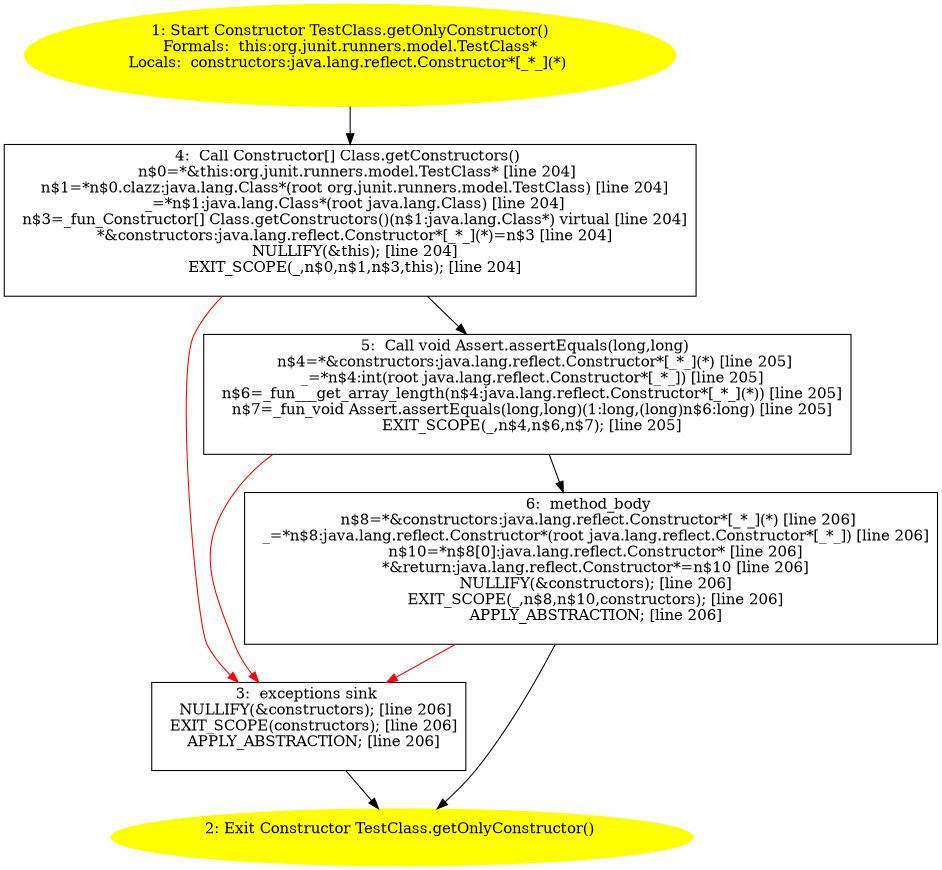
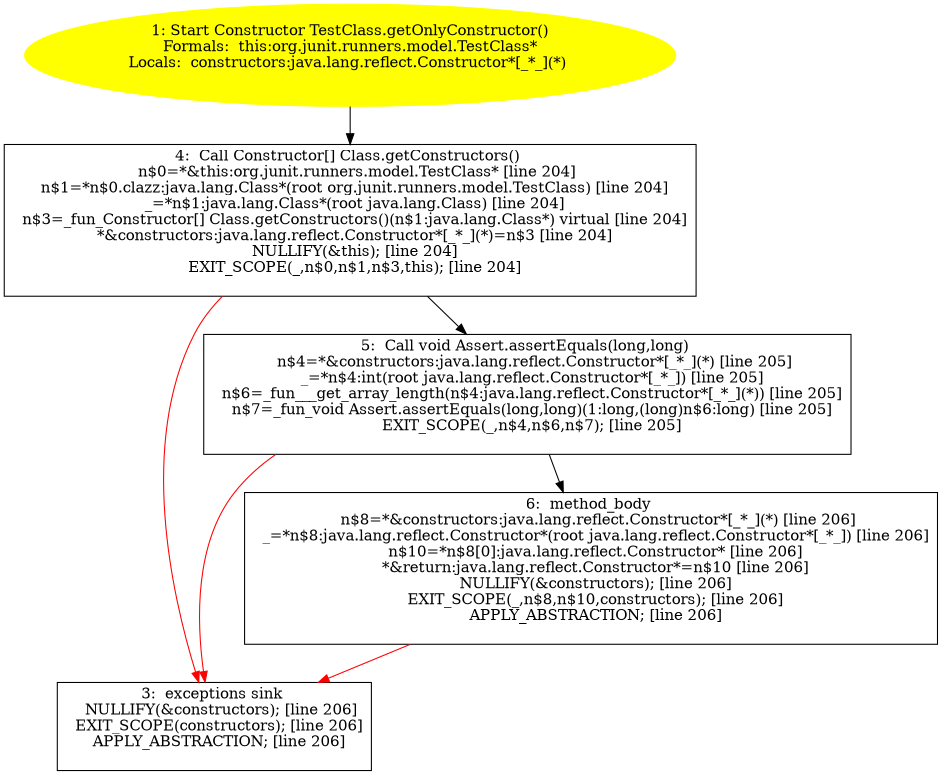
(402, 837) -> none
